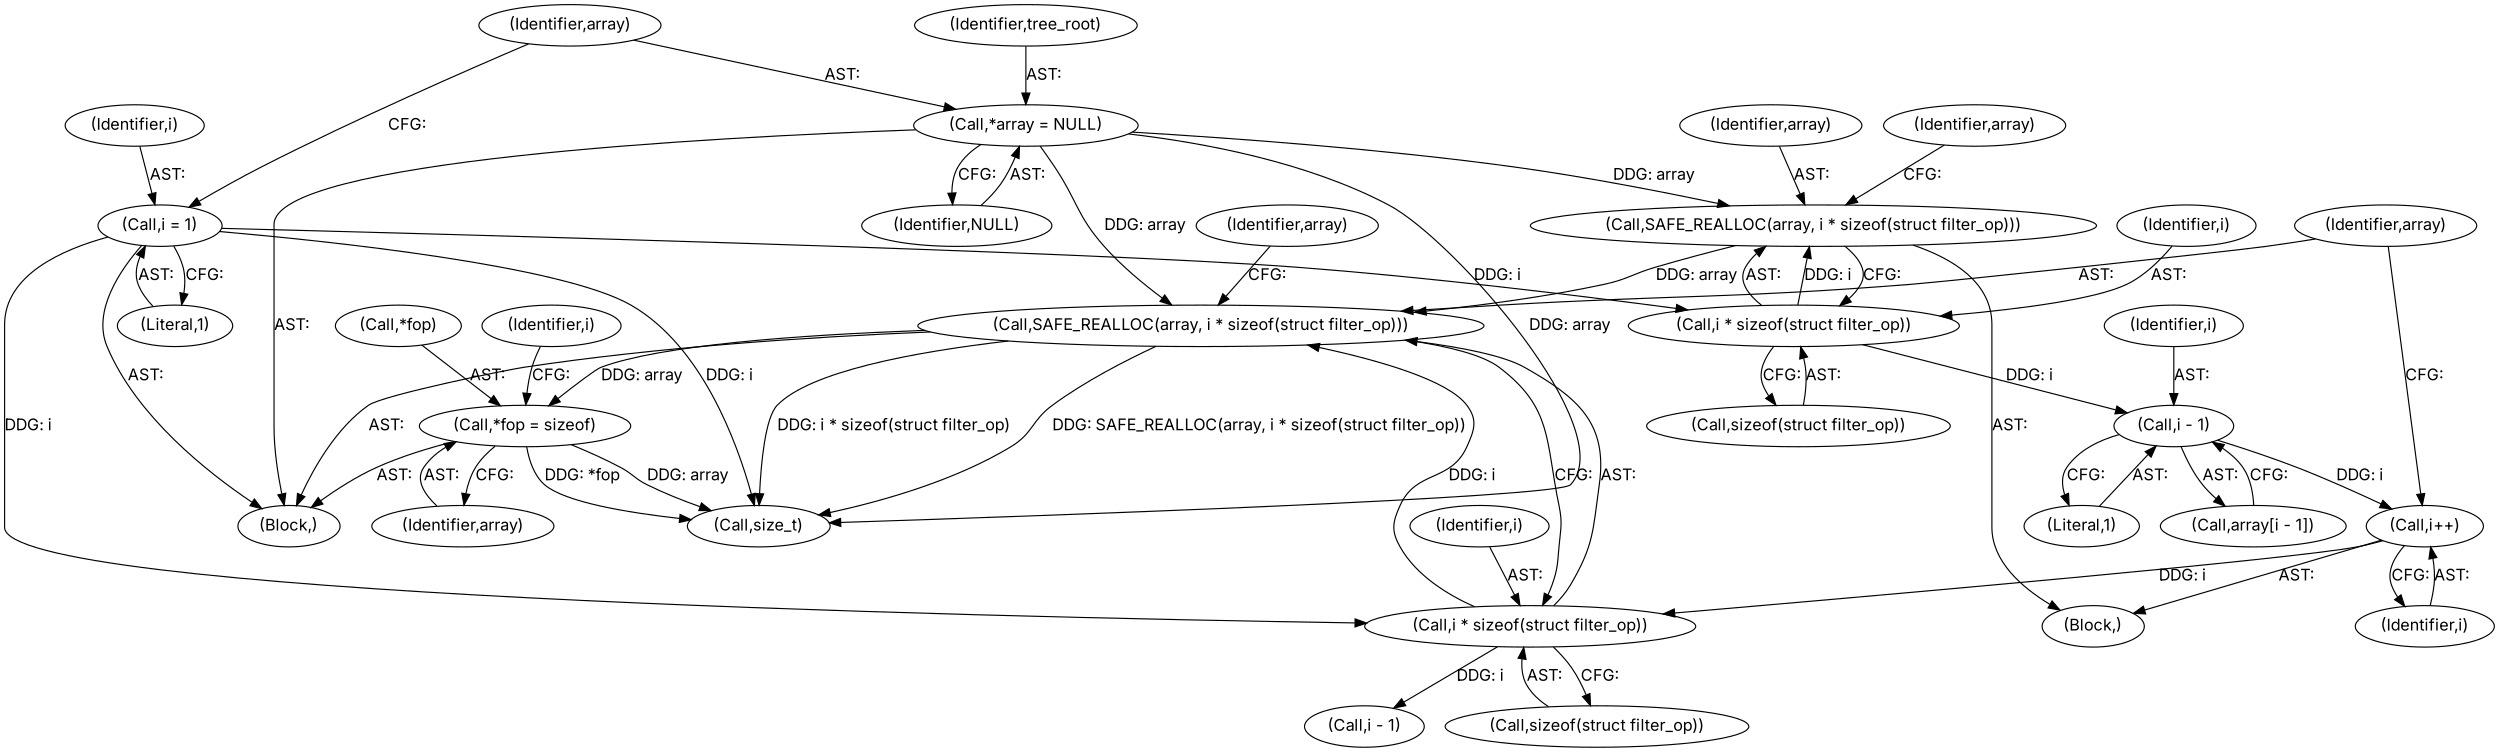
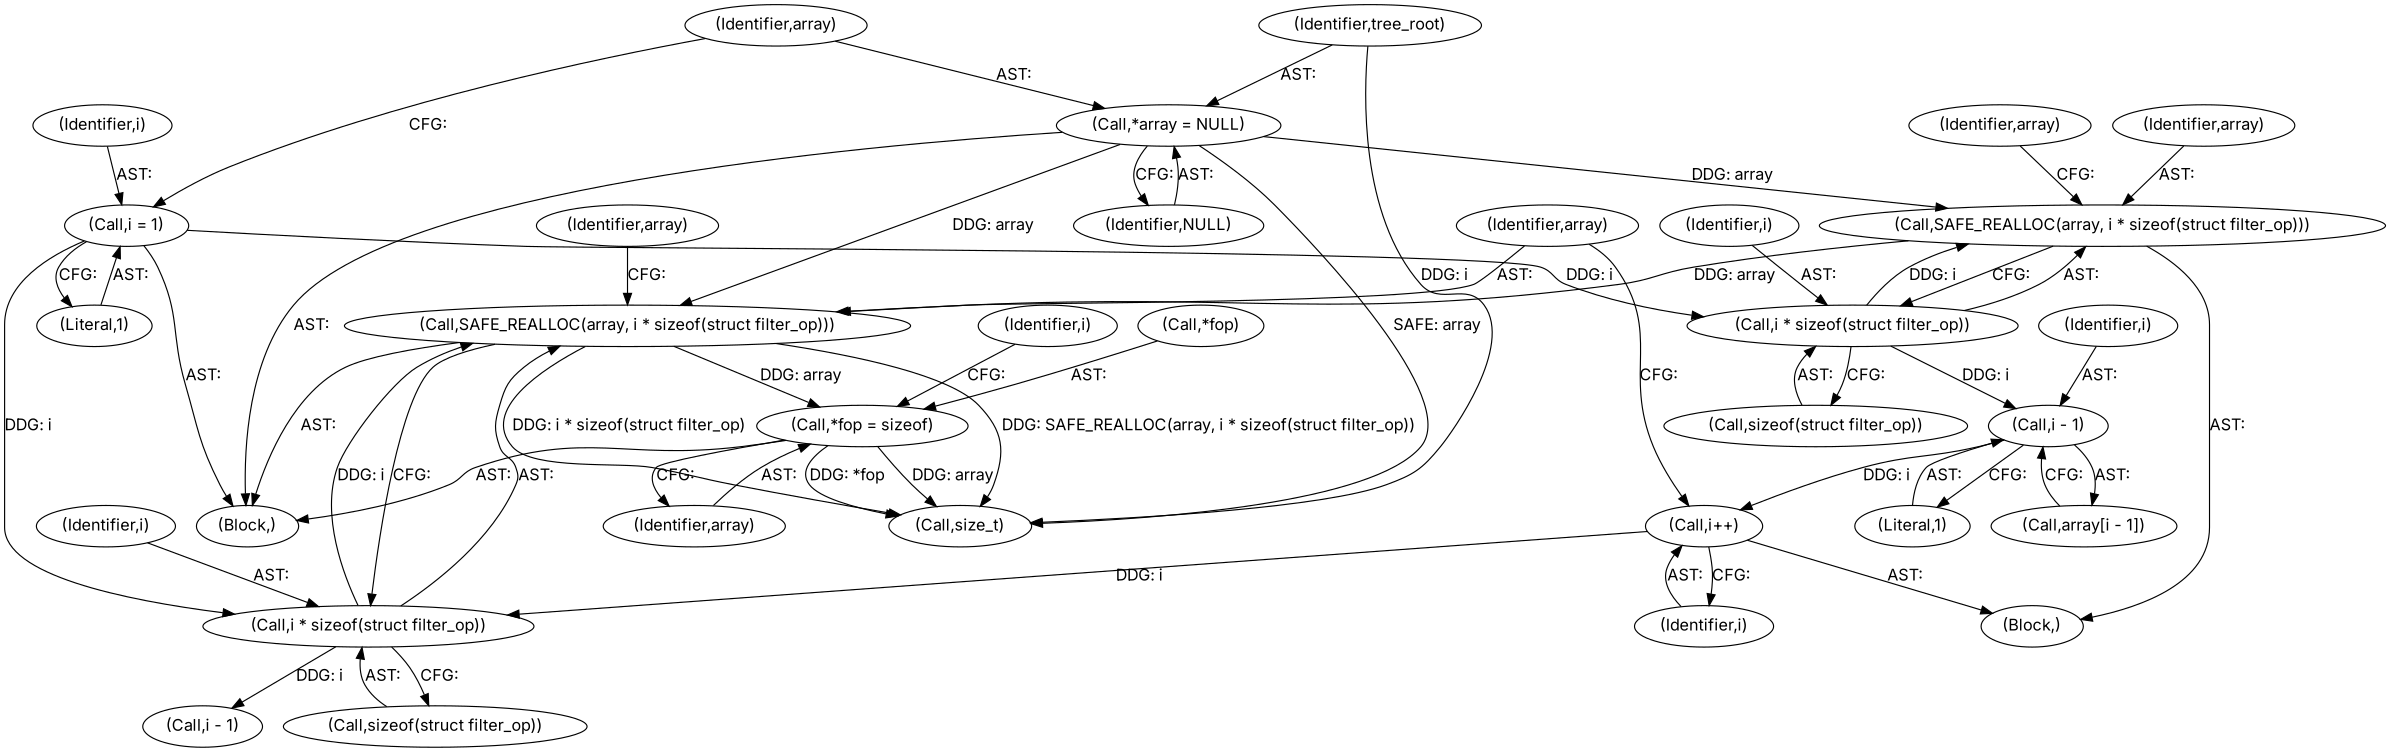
(541, 276) -> (1458, 421)
(1570, 326) -> (1437, 326)
